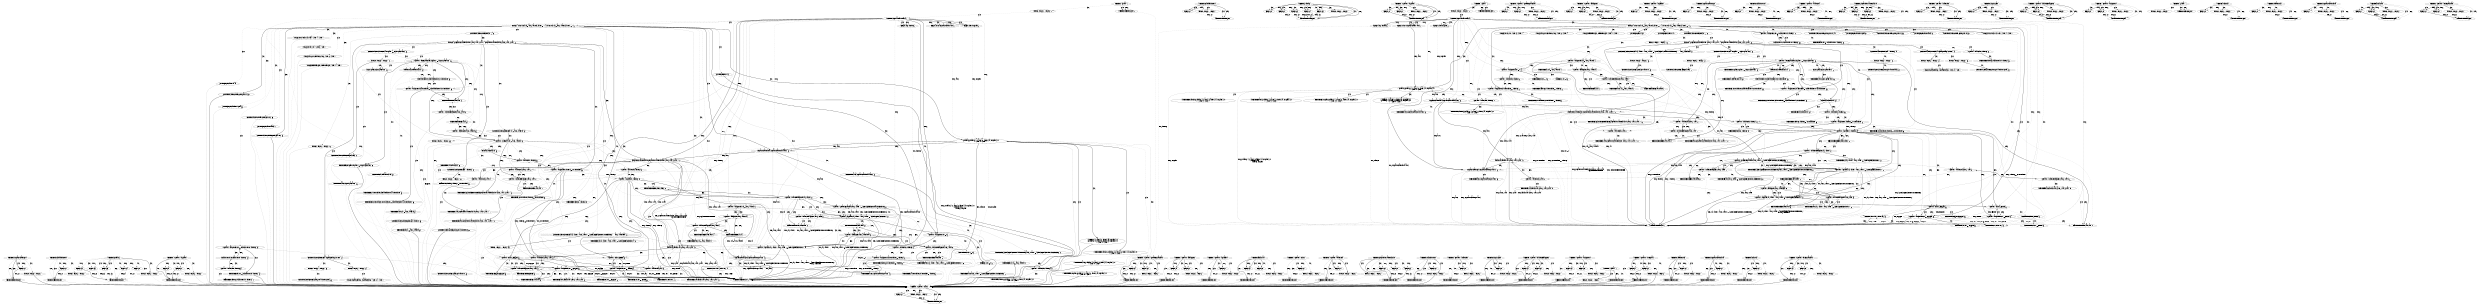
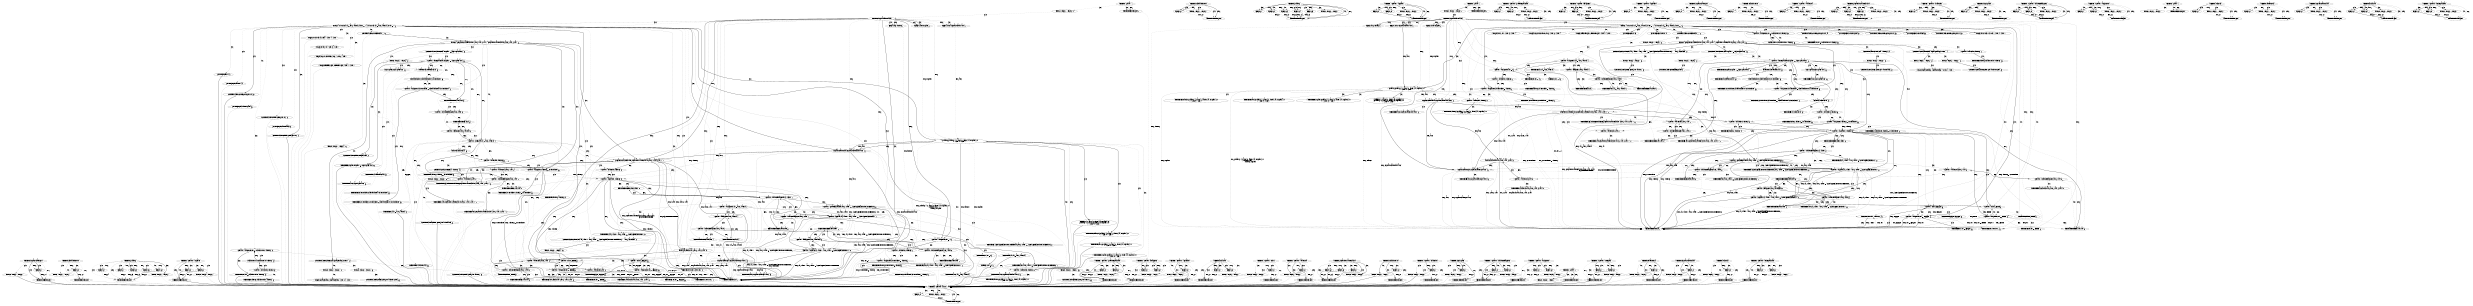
(509, 131) -> none
(403, 212) -> none
